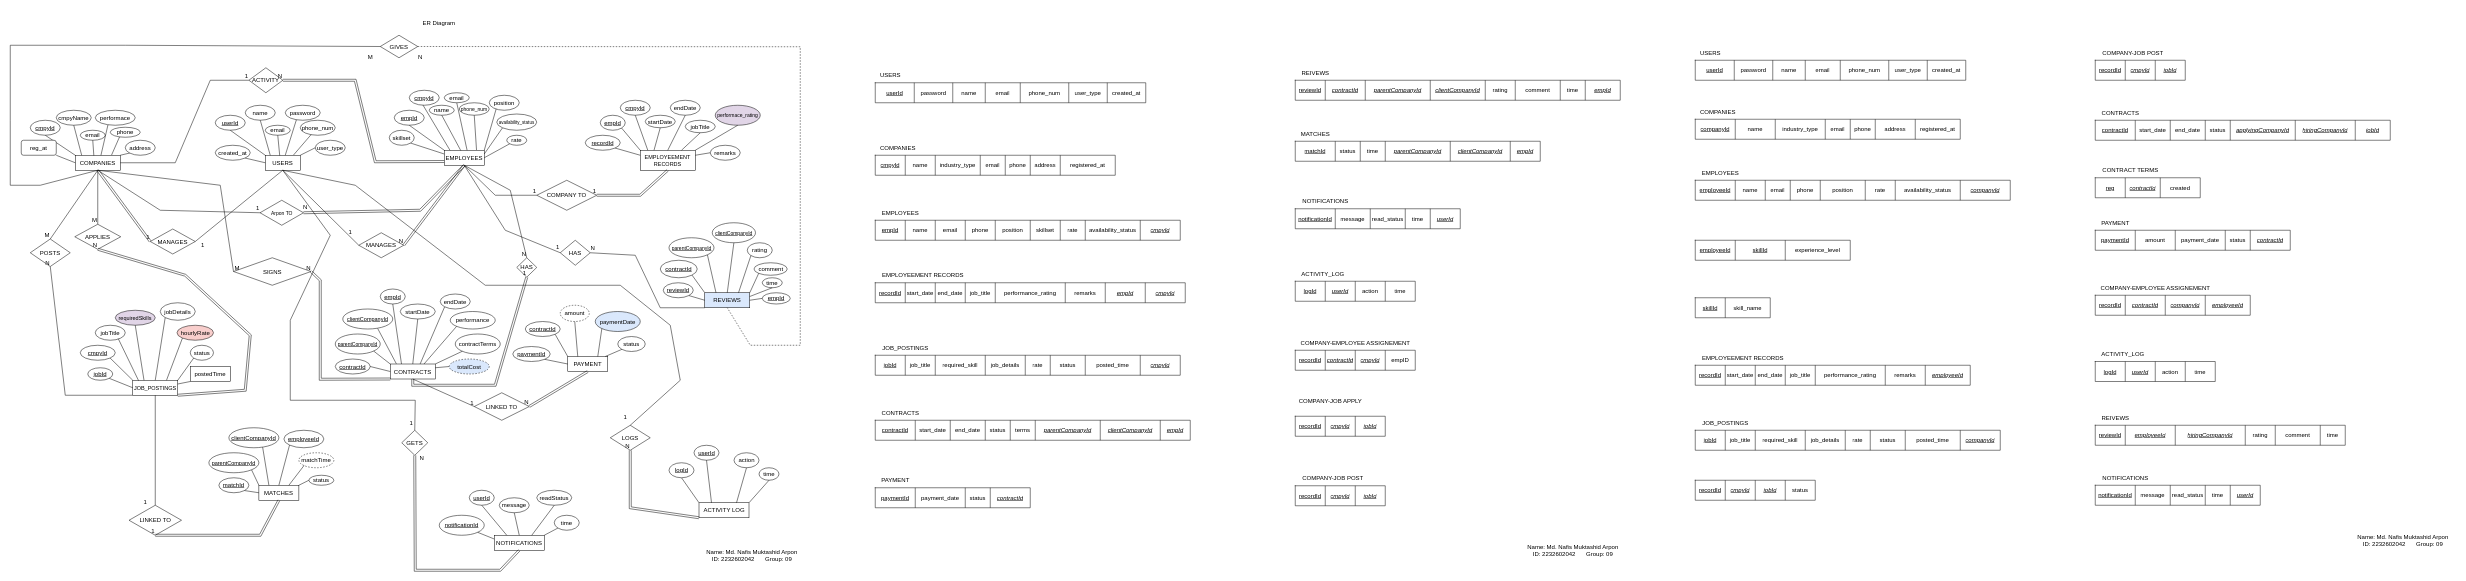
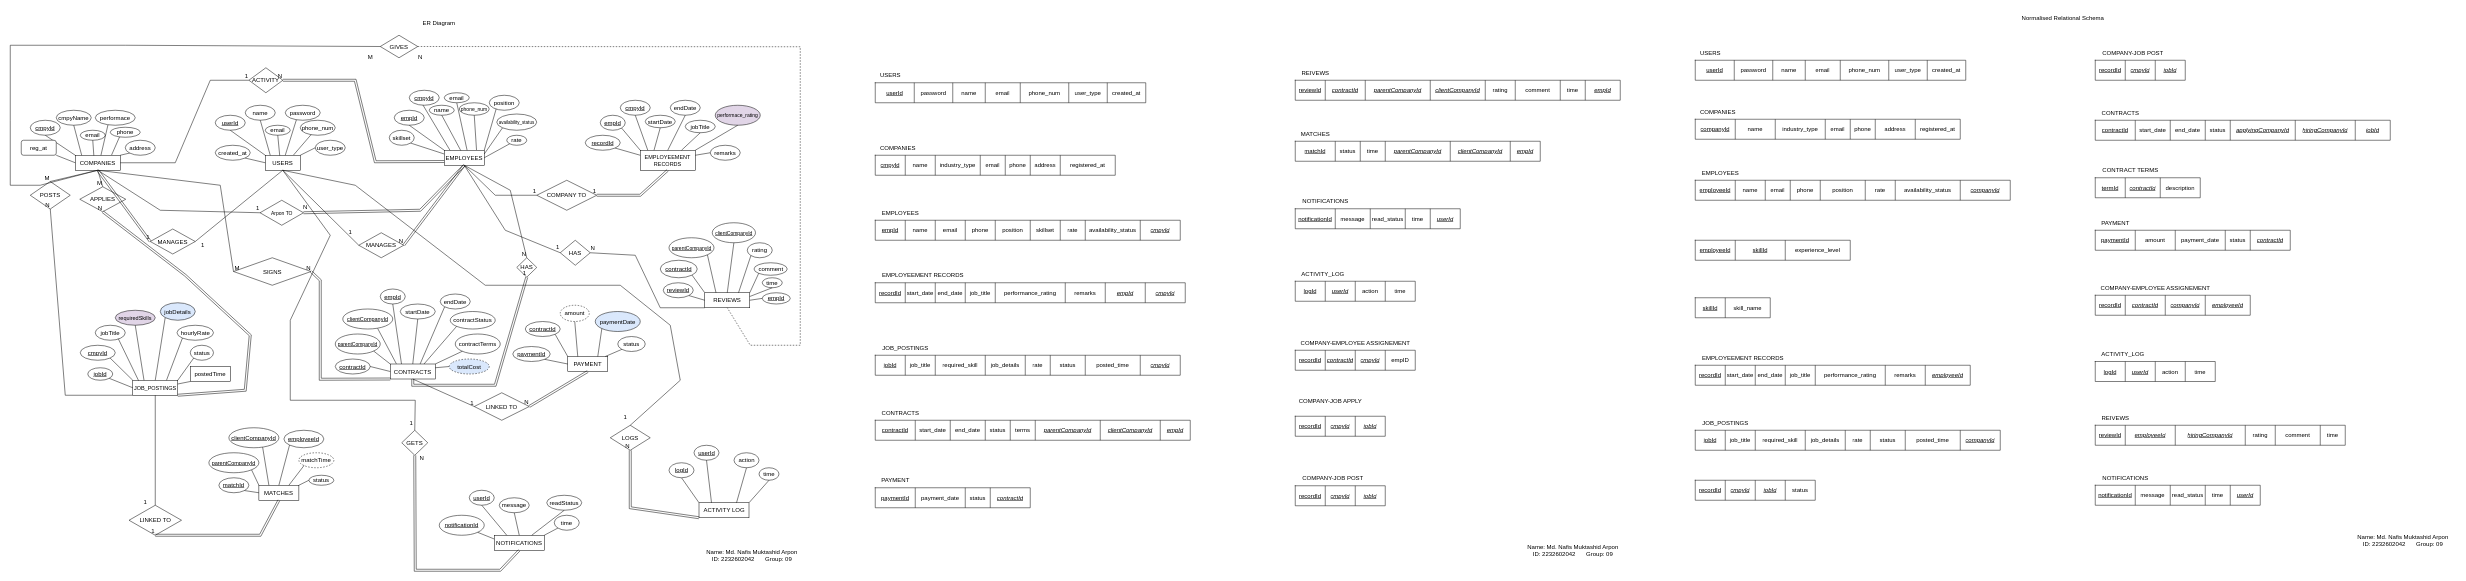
none -> (2063, 18)
(2110, 188) -> (2110, 188)
(2180, 188) -> (2180, 188)
(98, 237) -> (103, 199)
(50, 253) -> (50, 195)
(727, 300) -> (727, 300)
(178, 312) -> (178, 312)
(473, 320) -> (473, 320)
(195, 333) -> (195, 333)
(554, 498) -> (564, 503)
